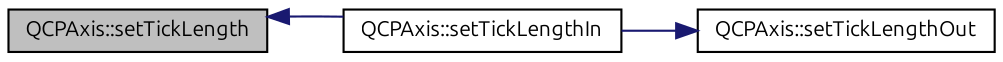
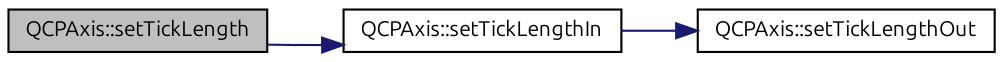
(316, 16) -> (295, 45)
